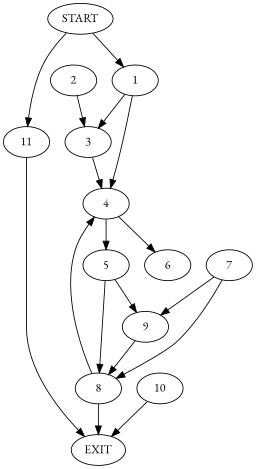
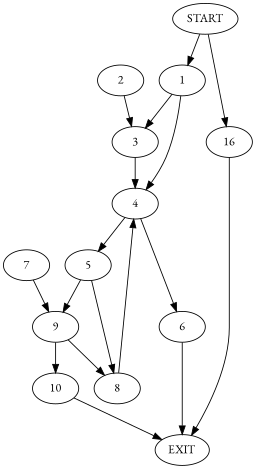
(27, 142) -> (229, 142)
(182, 337) -> none
none -> (56, 353)
(98, 415) -> (182, 384)
